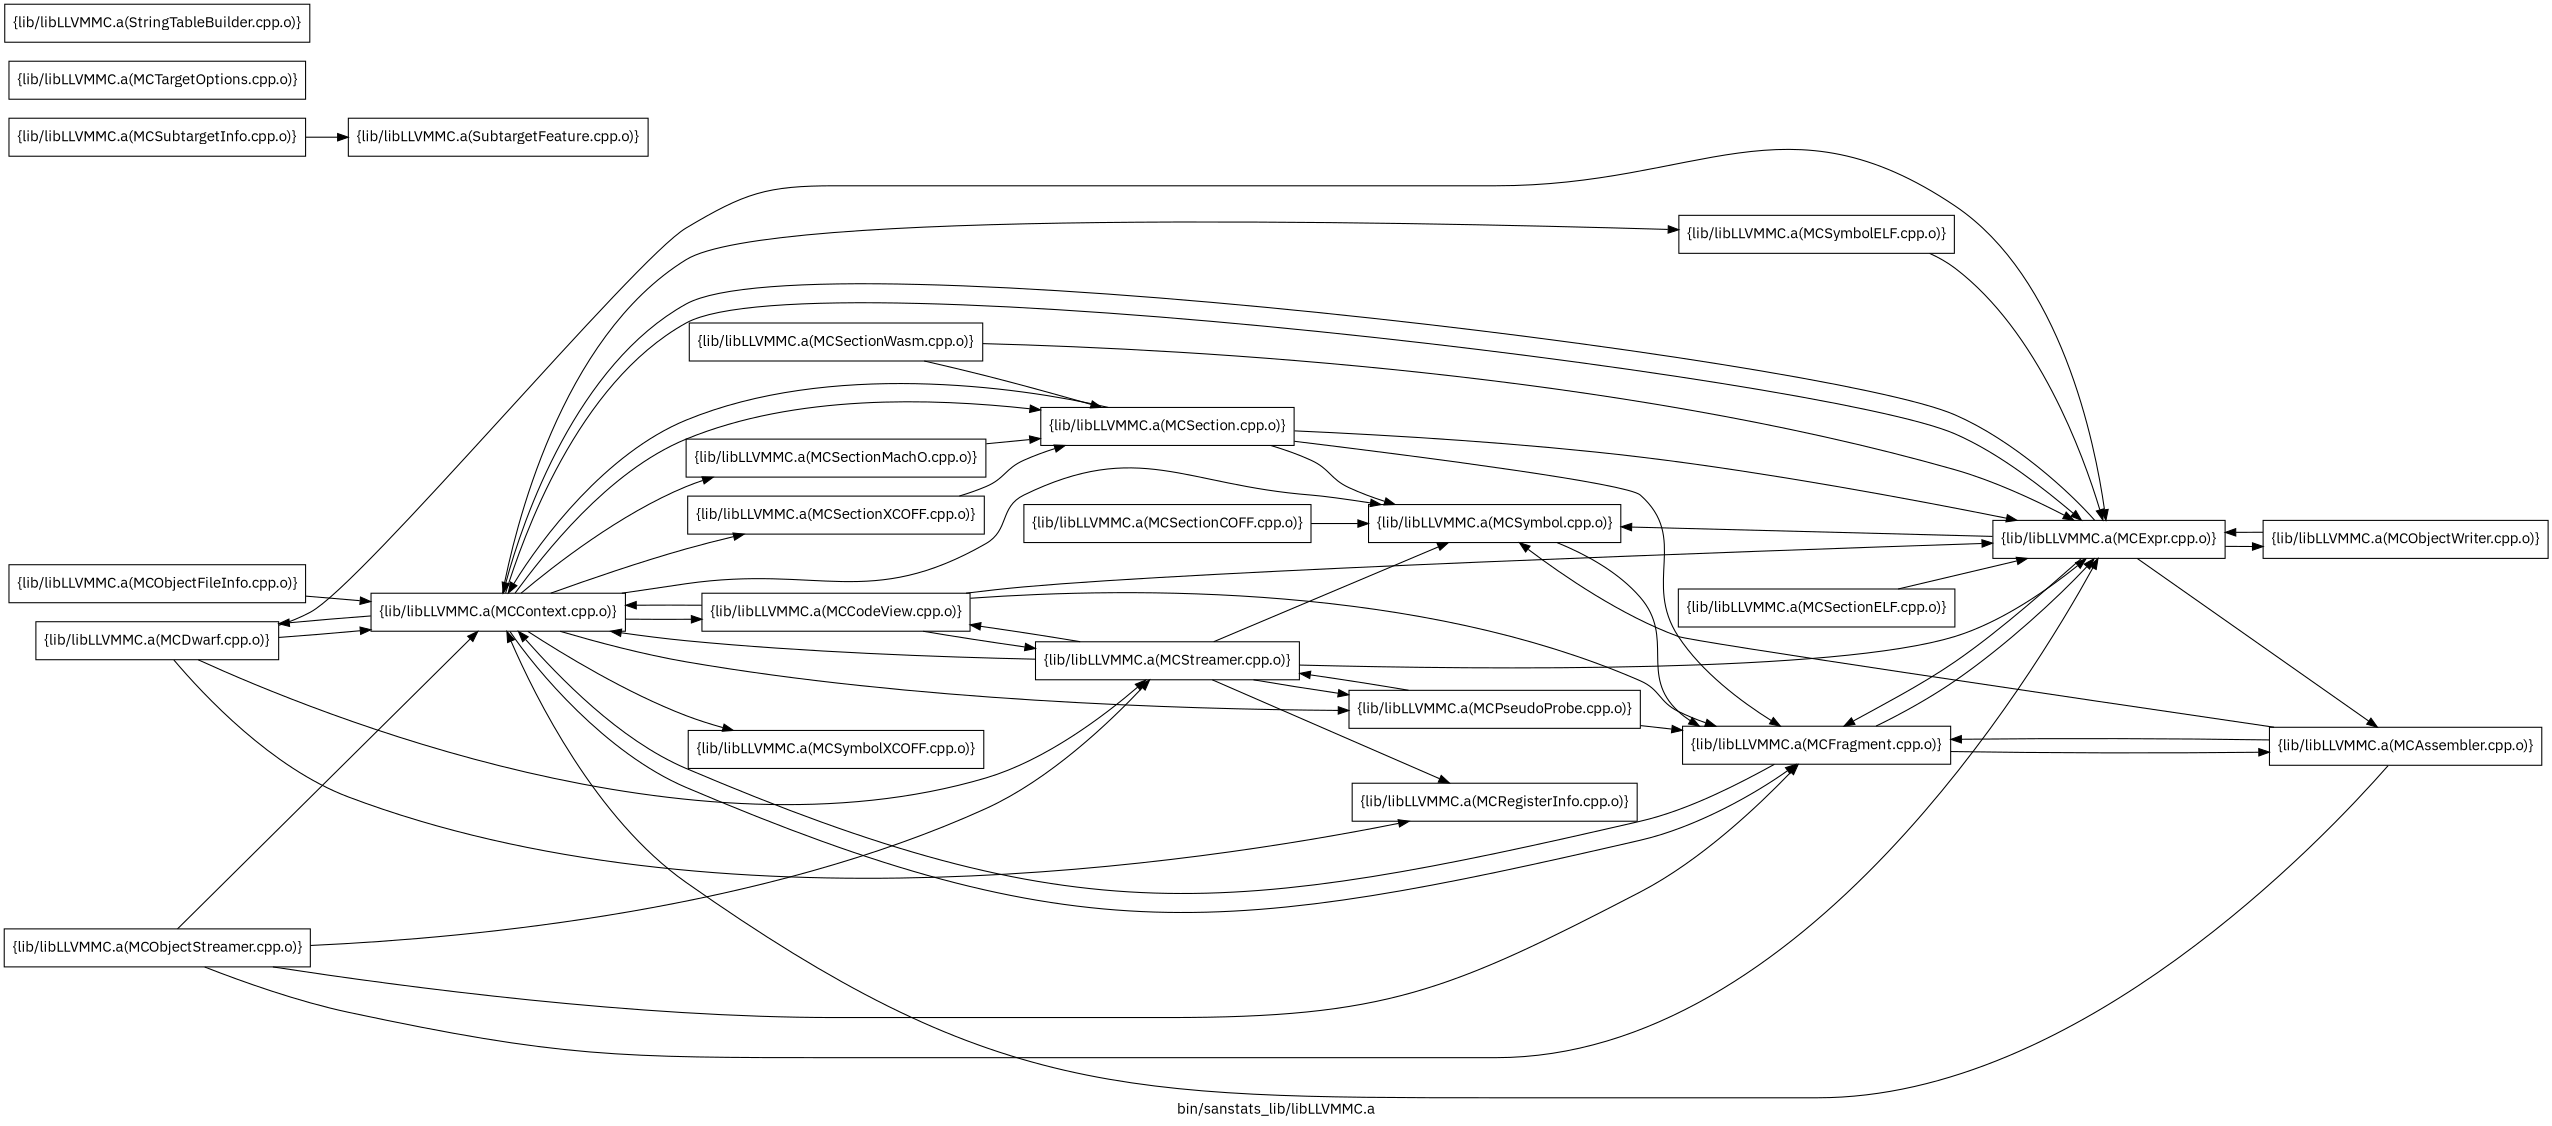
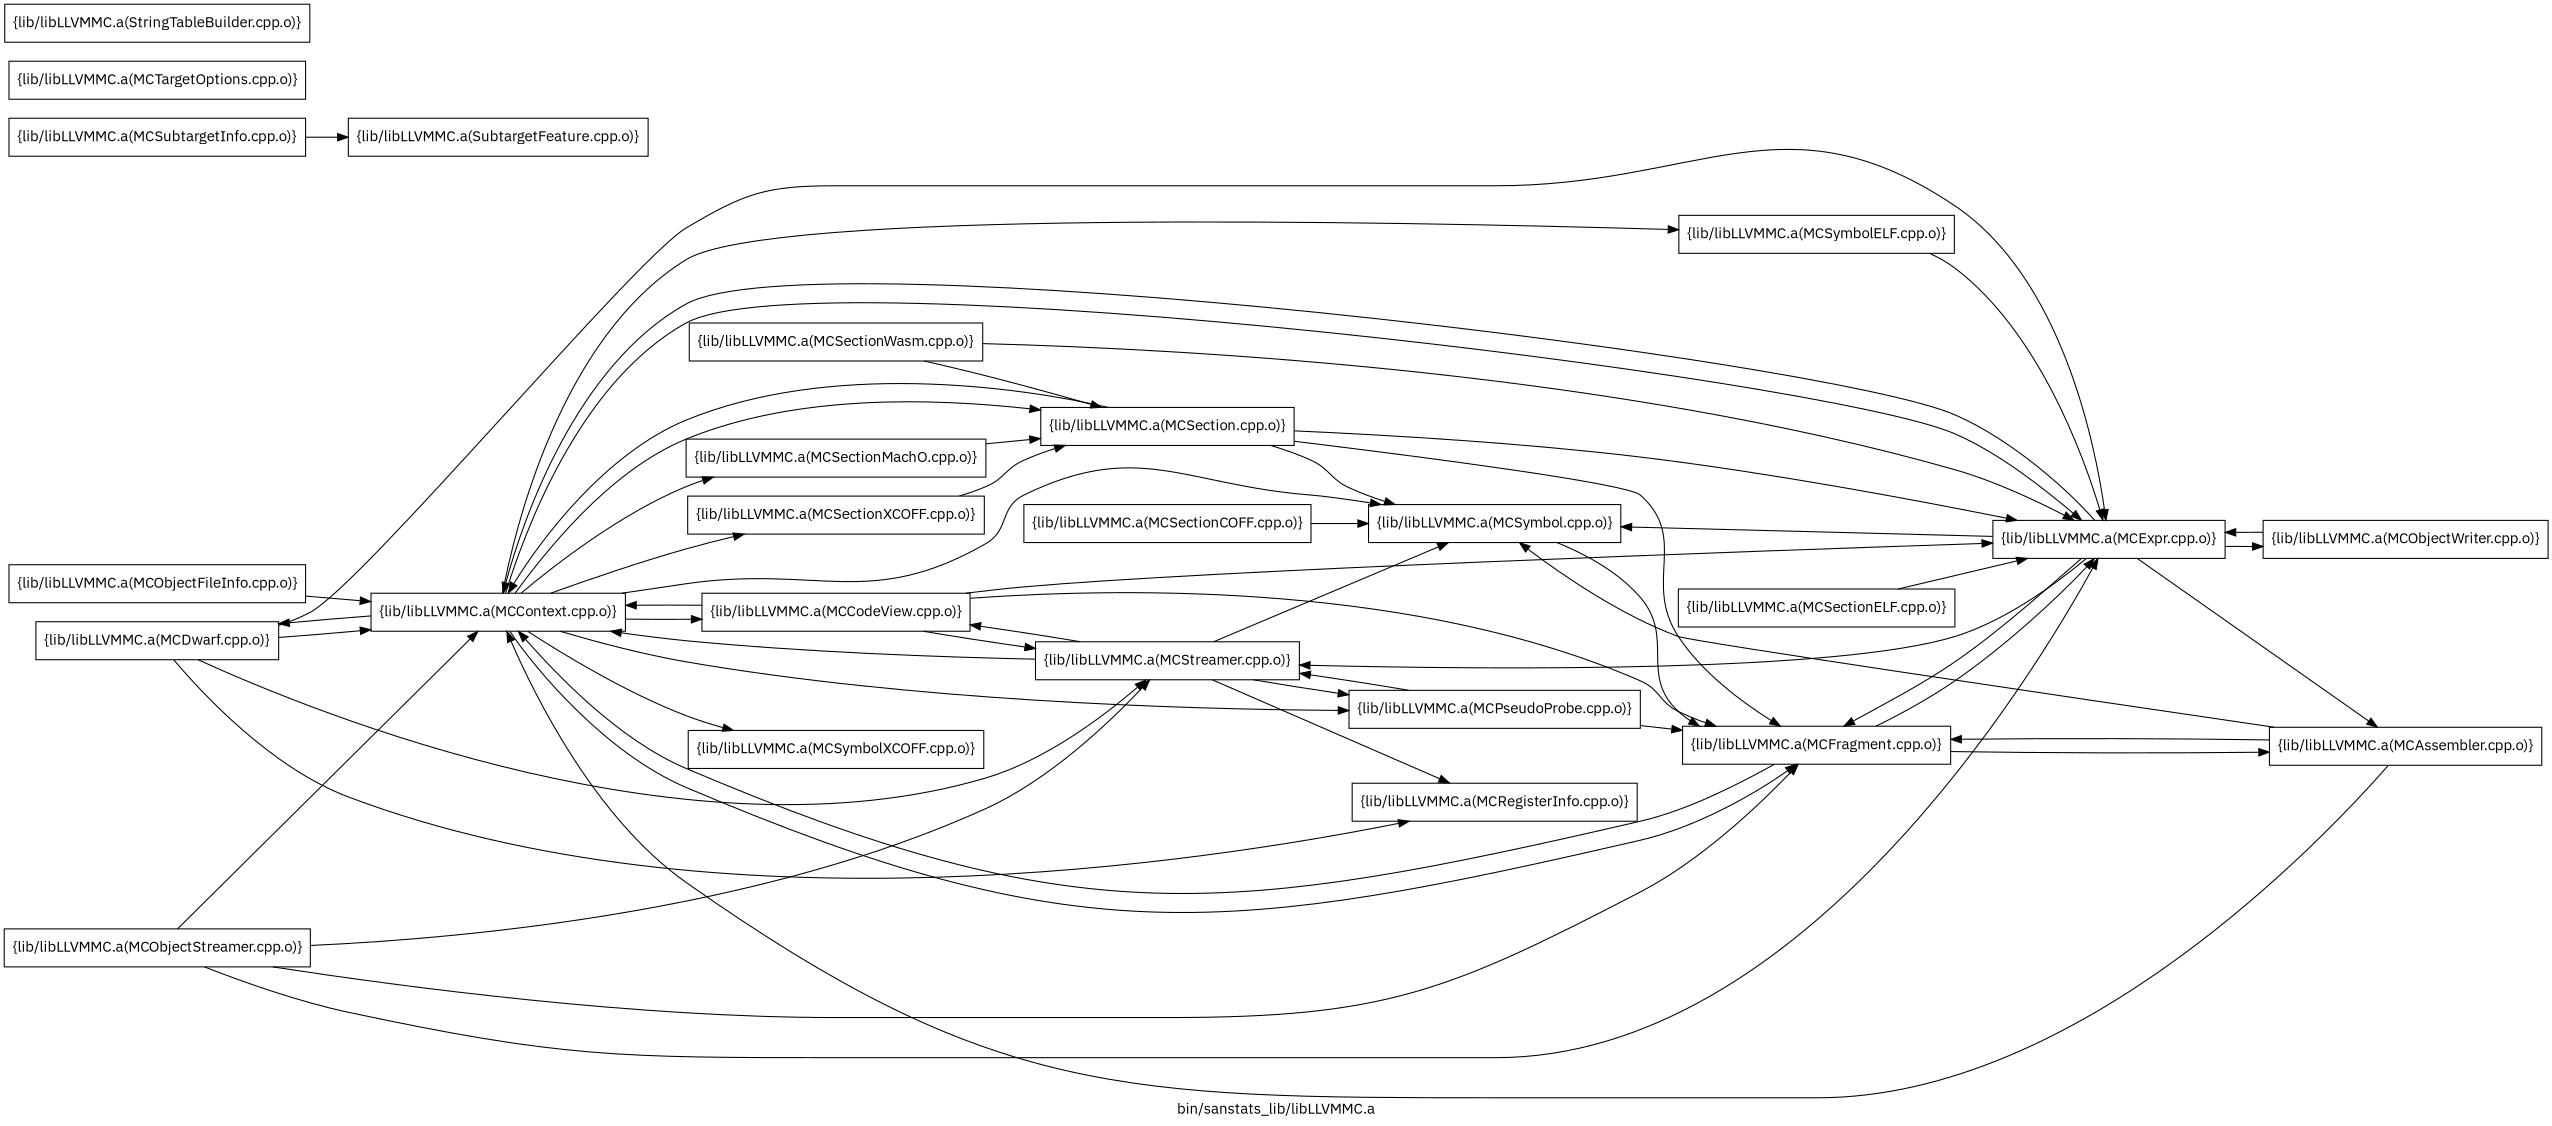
(1679, 665) -> (1710, 664)
